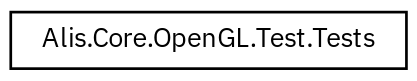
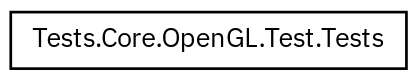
(209, 40) -> (209, 40)
